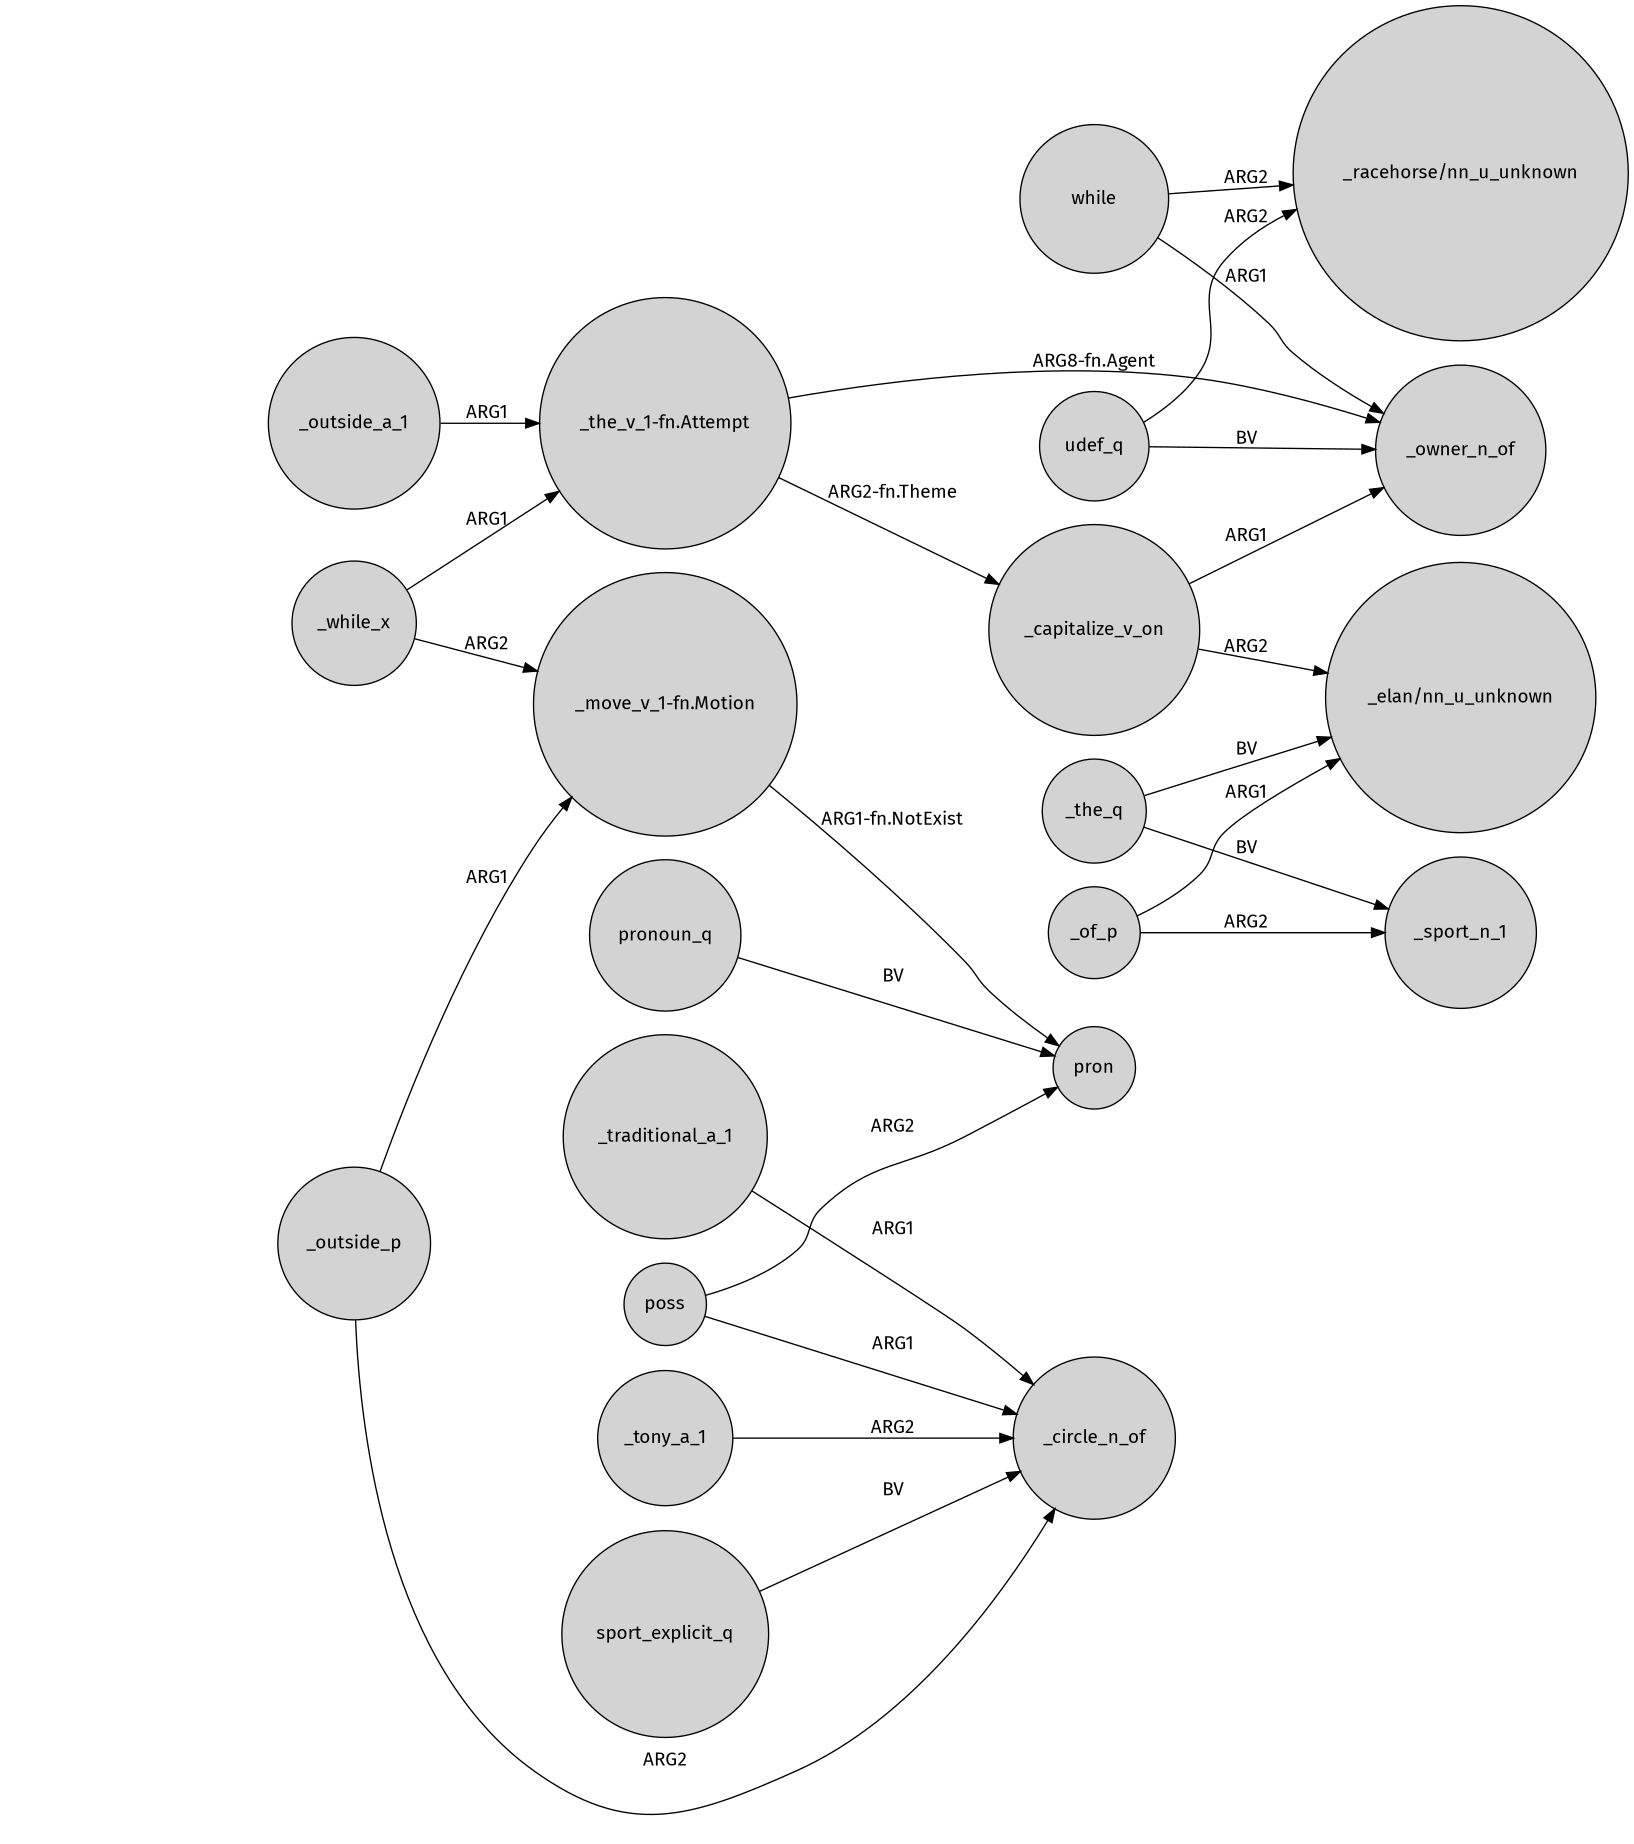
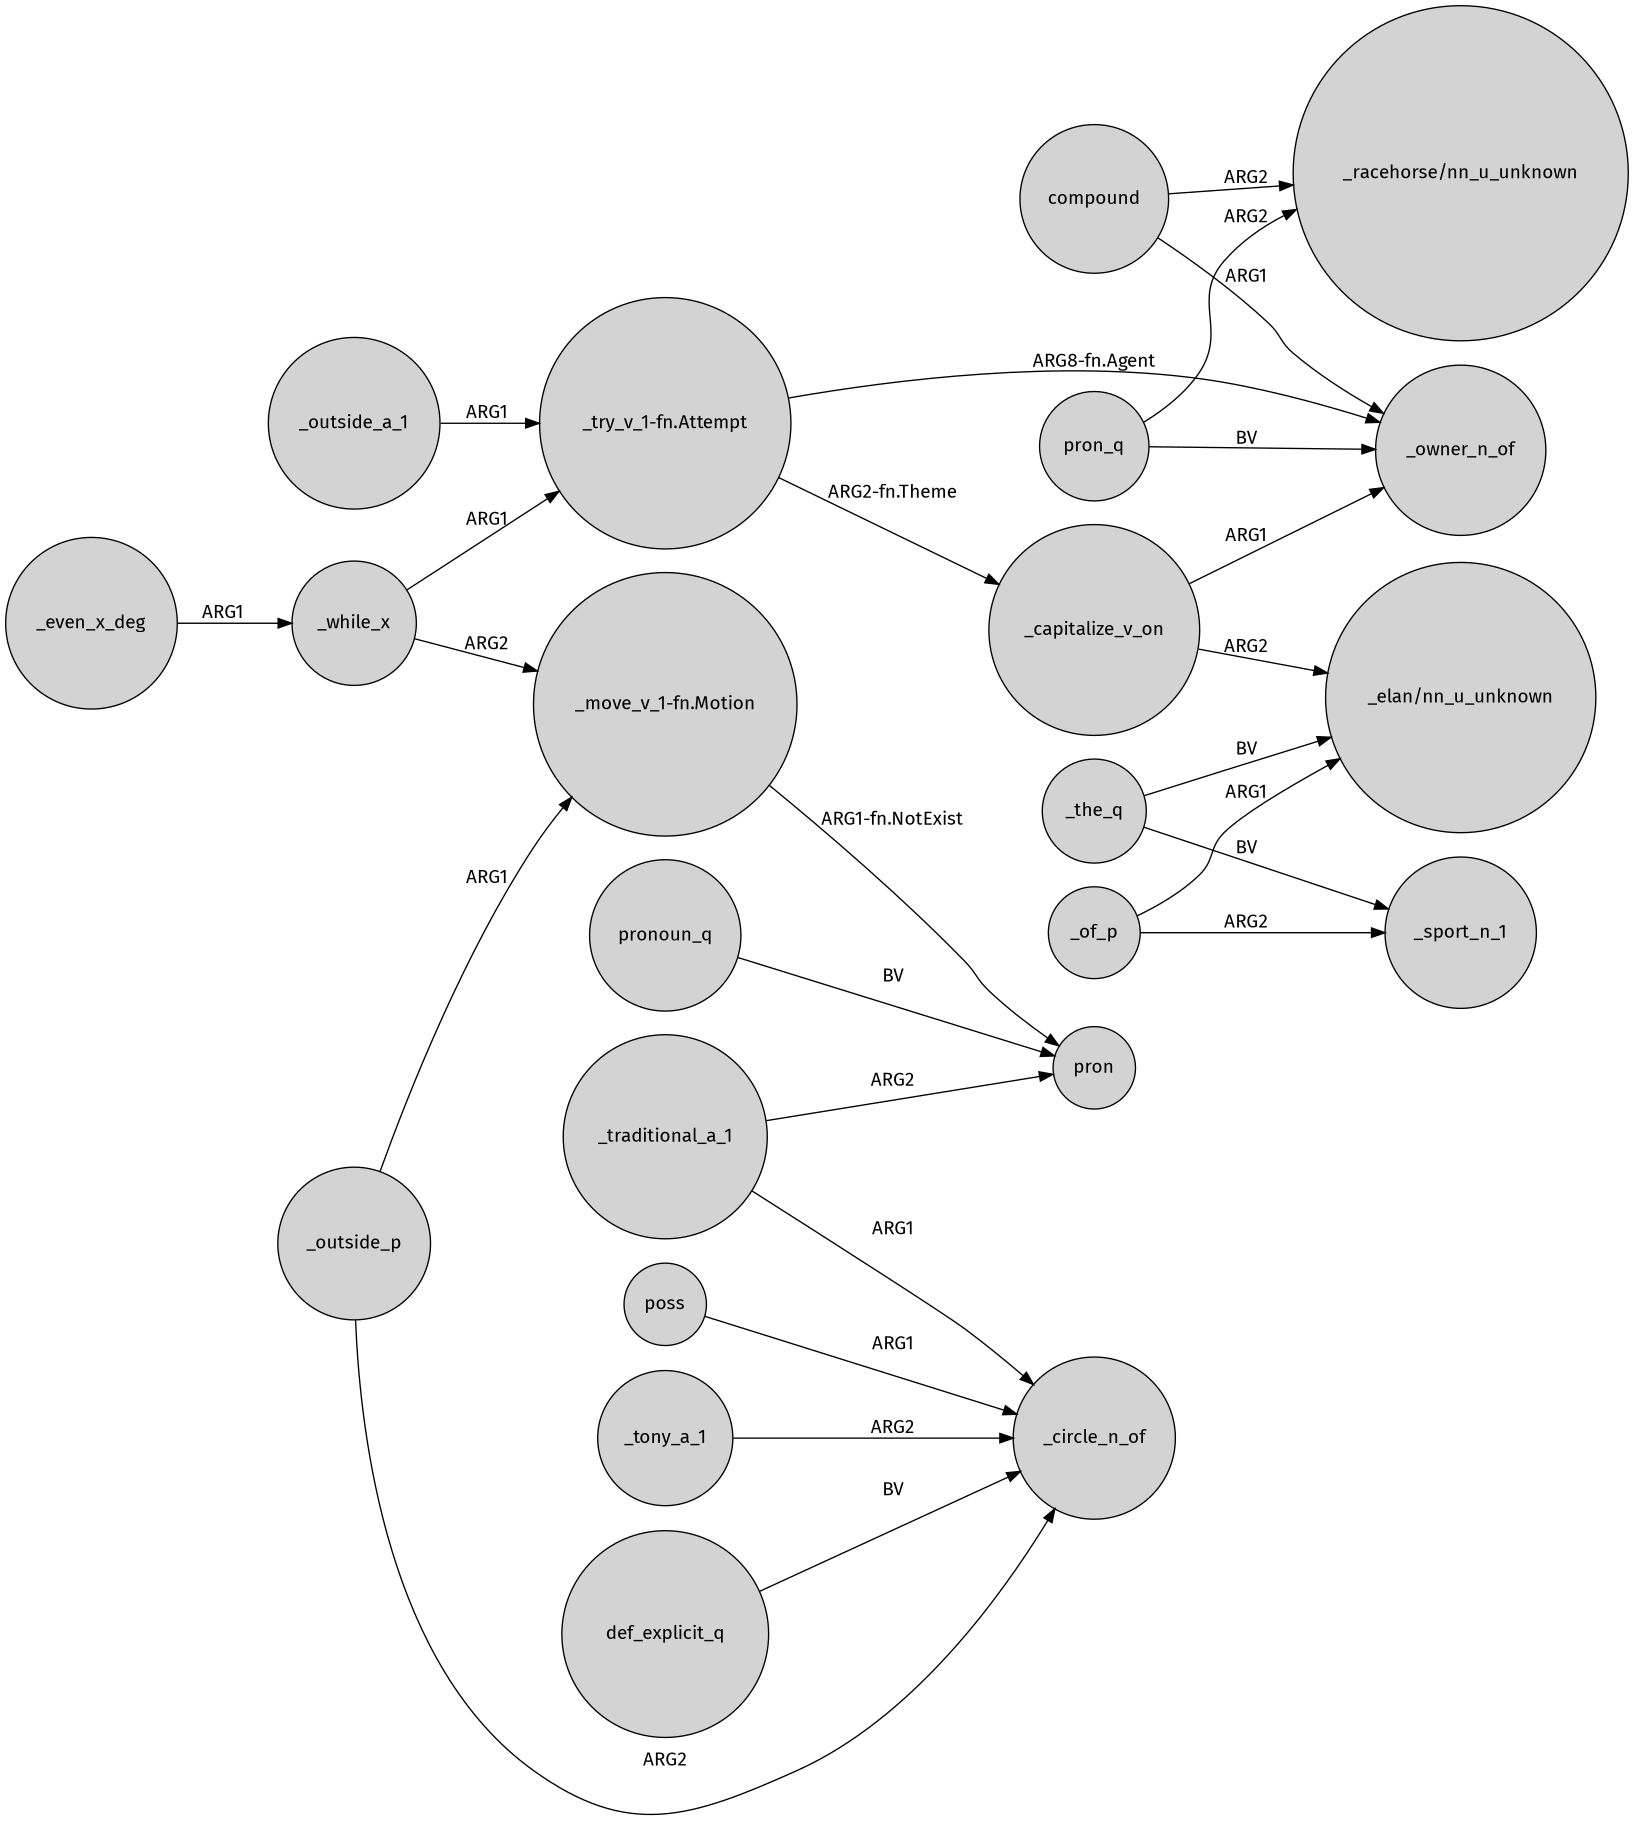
(1094, 199) -> (1094, 199)
(665, 423) -> (665, 423)
(1094, 446) -> (1094, 446)
none -> (91, 623)
(862, 1178) -> (903, 1099)
(665, 1634) -> (665, 1634)
